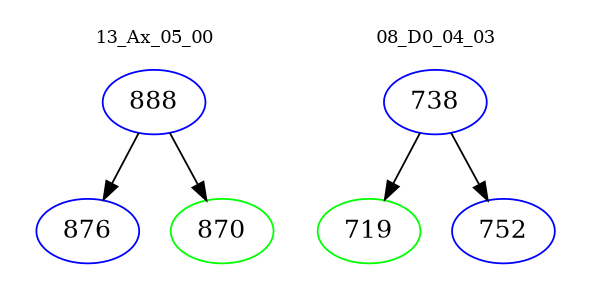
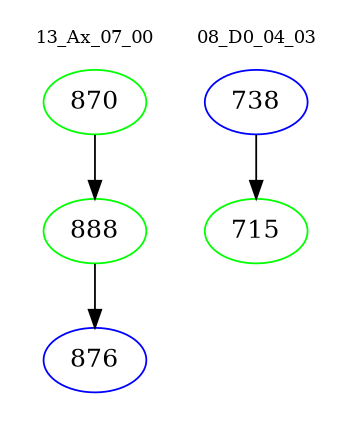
(155, 39) -> (95, 39)
(154, 102) -> (95, 231)
(184, 159) -> (95, 158)
(369, 231) -> (256, 231)
(503, 231) -> none
